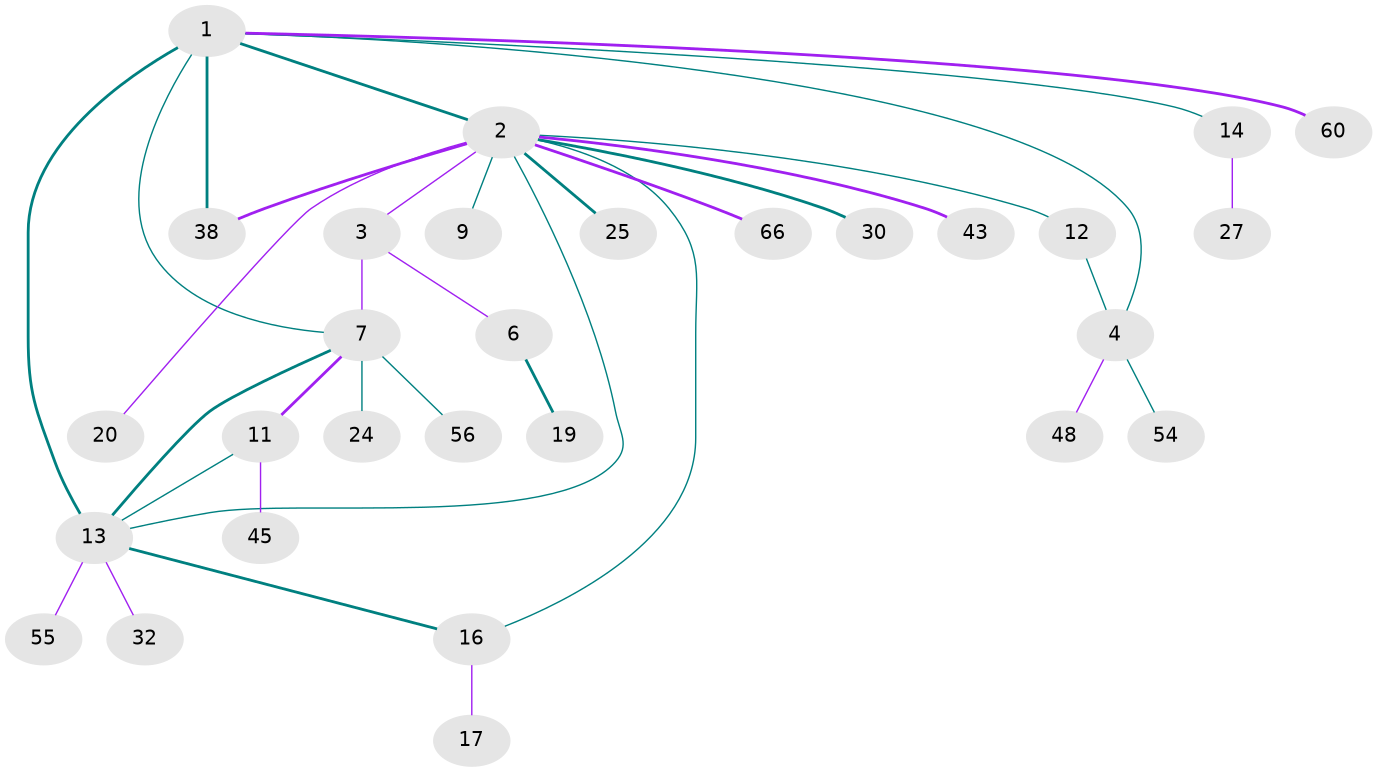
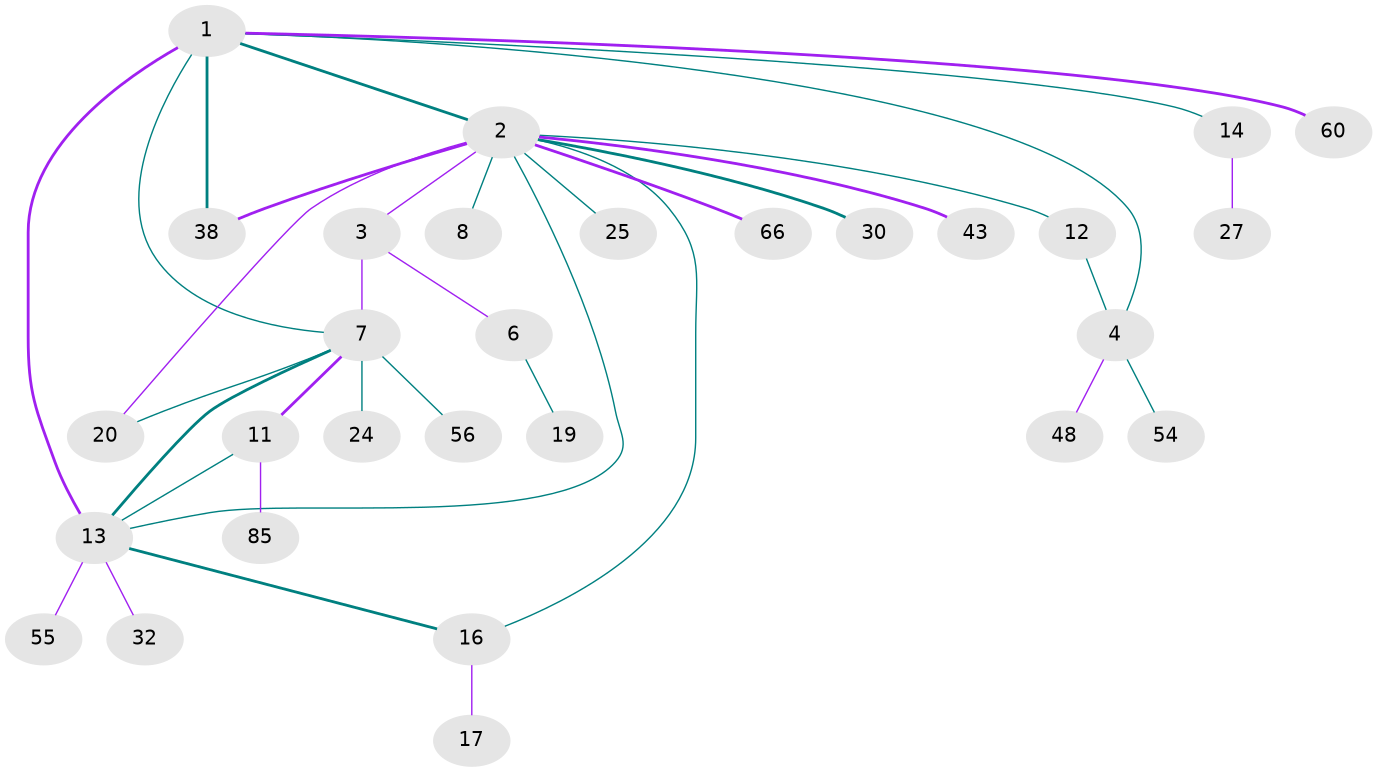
(560, 183) -> (560, 183)
(463, 234) -> (463, 234)
(28, 254) -> (28, 254)
none -> (234, 386)
(539, 386) -> (539, 386)
(261, 538) -> (261, 538)
